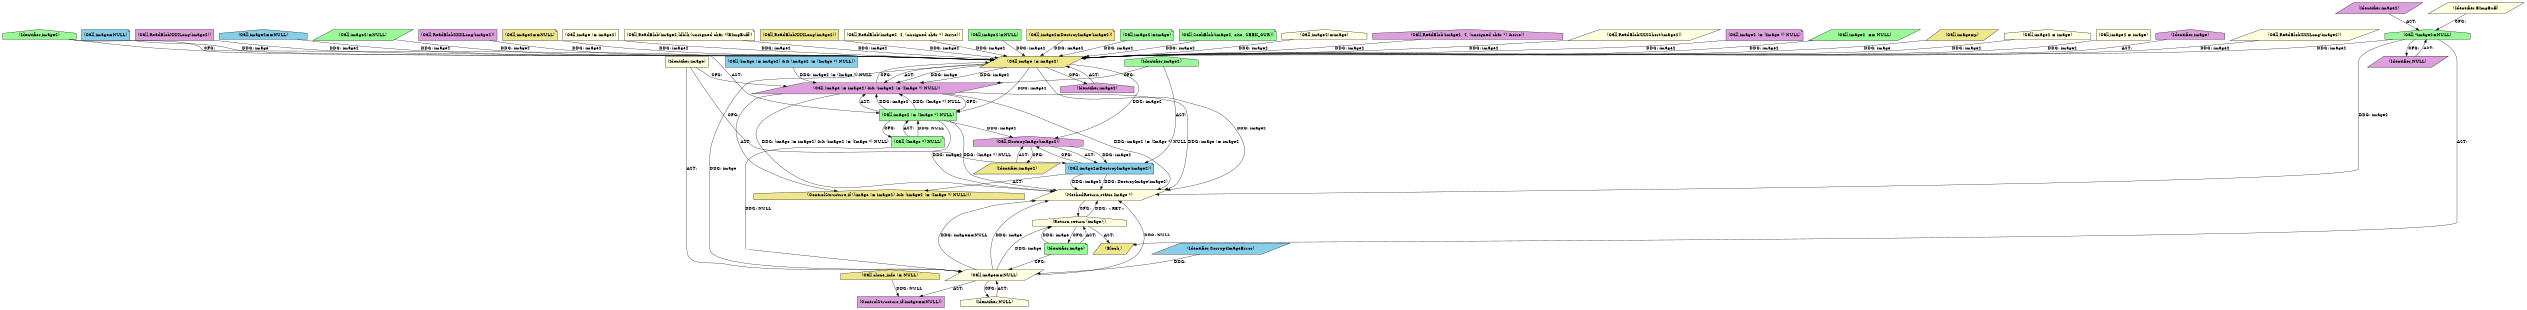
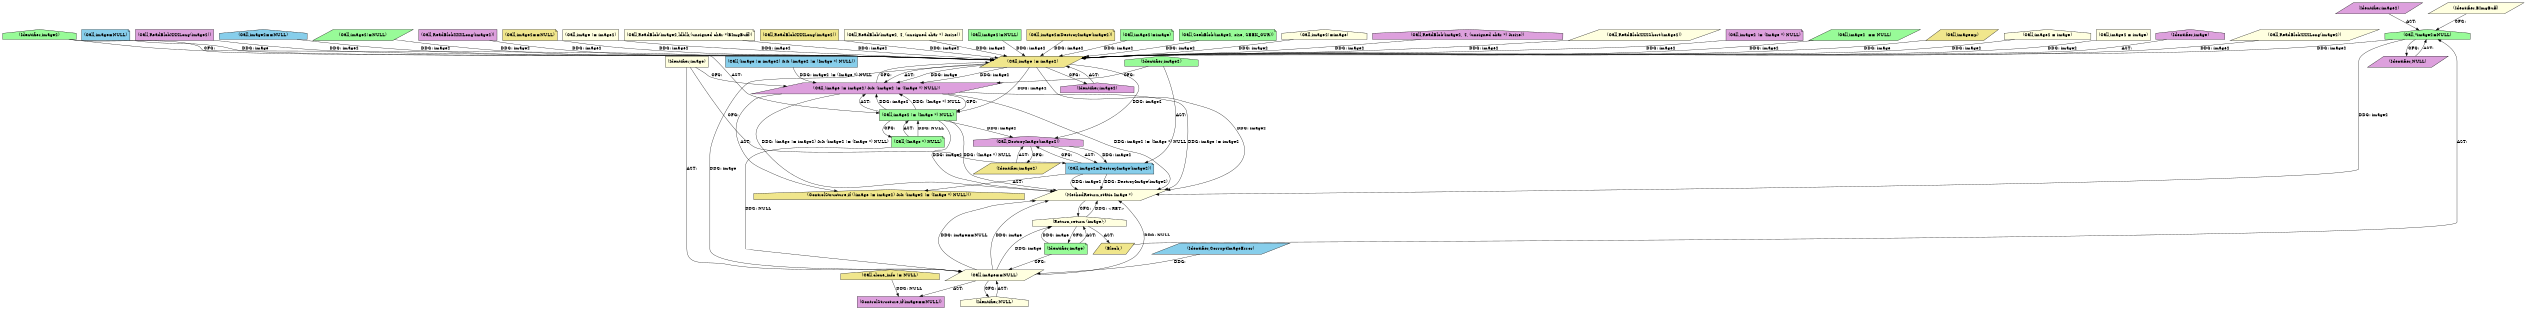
(1892, 238) -> (1889, 238)
